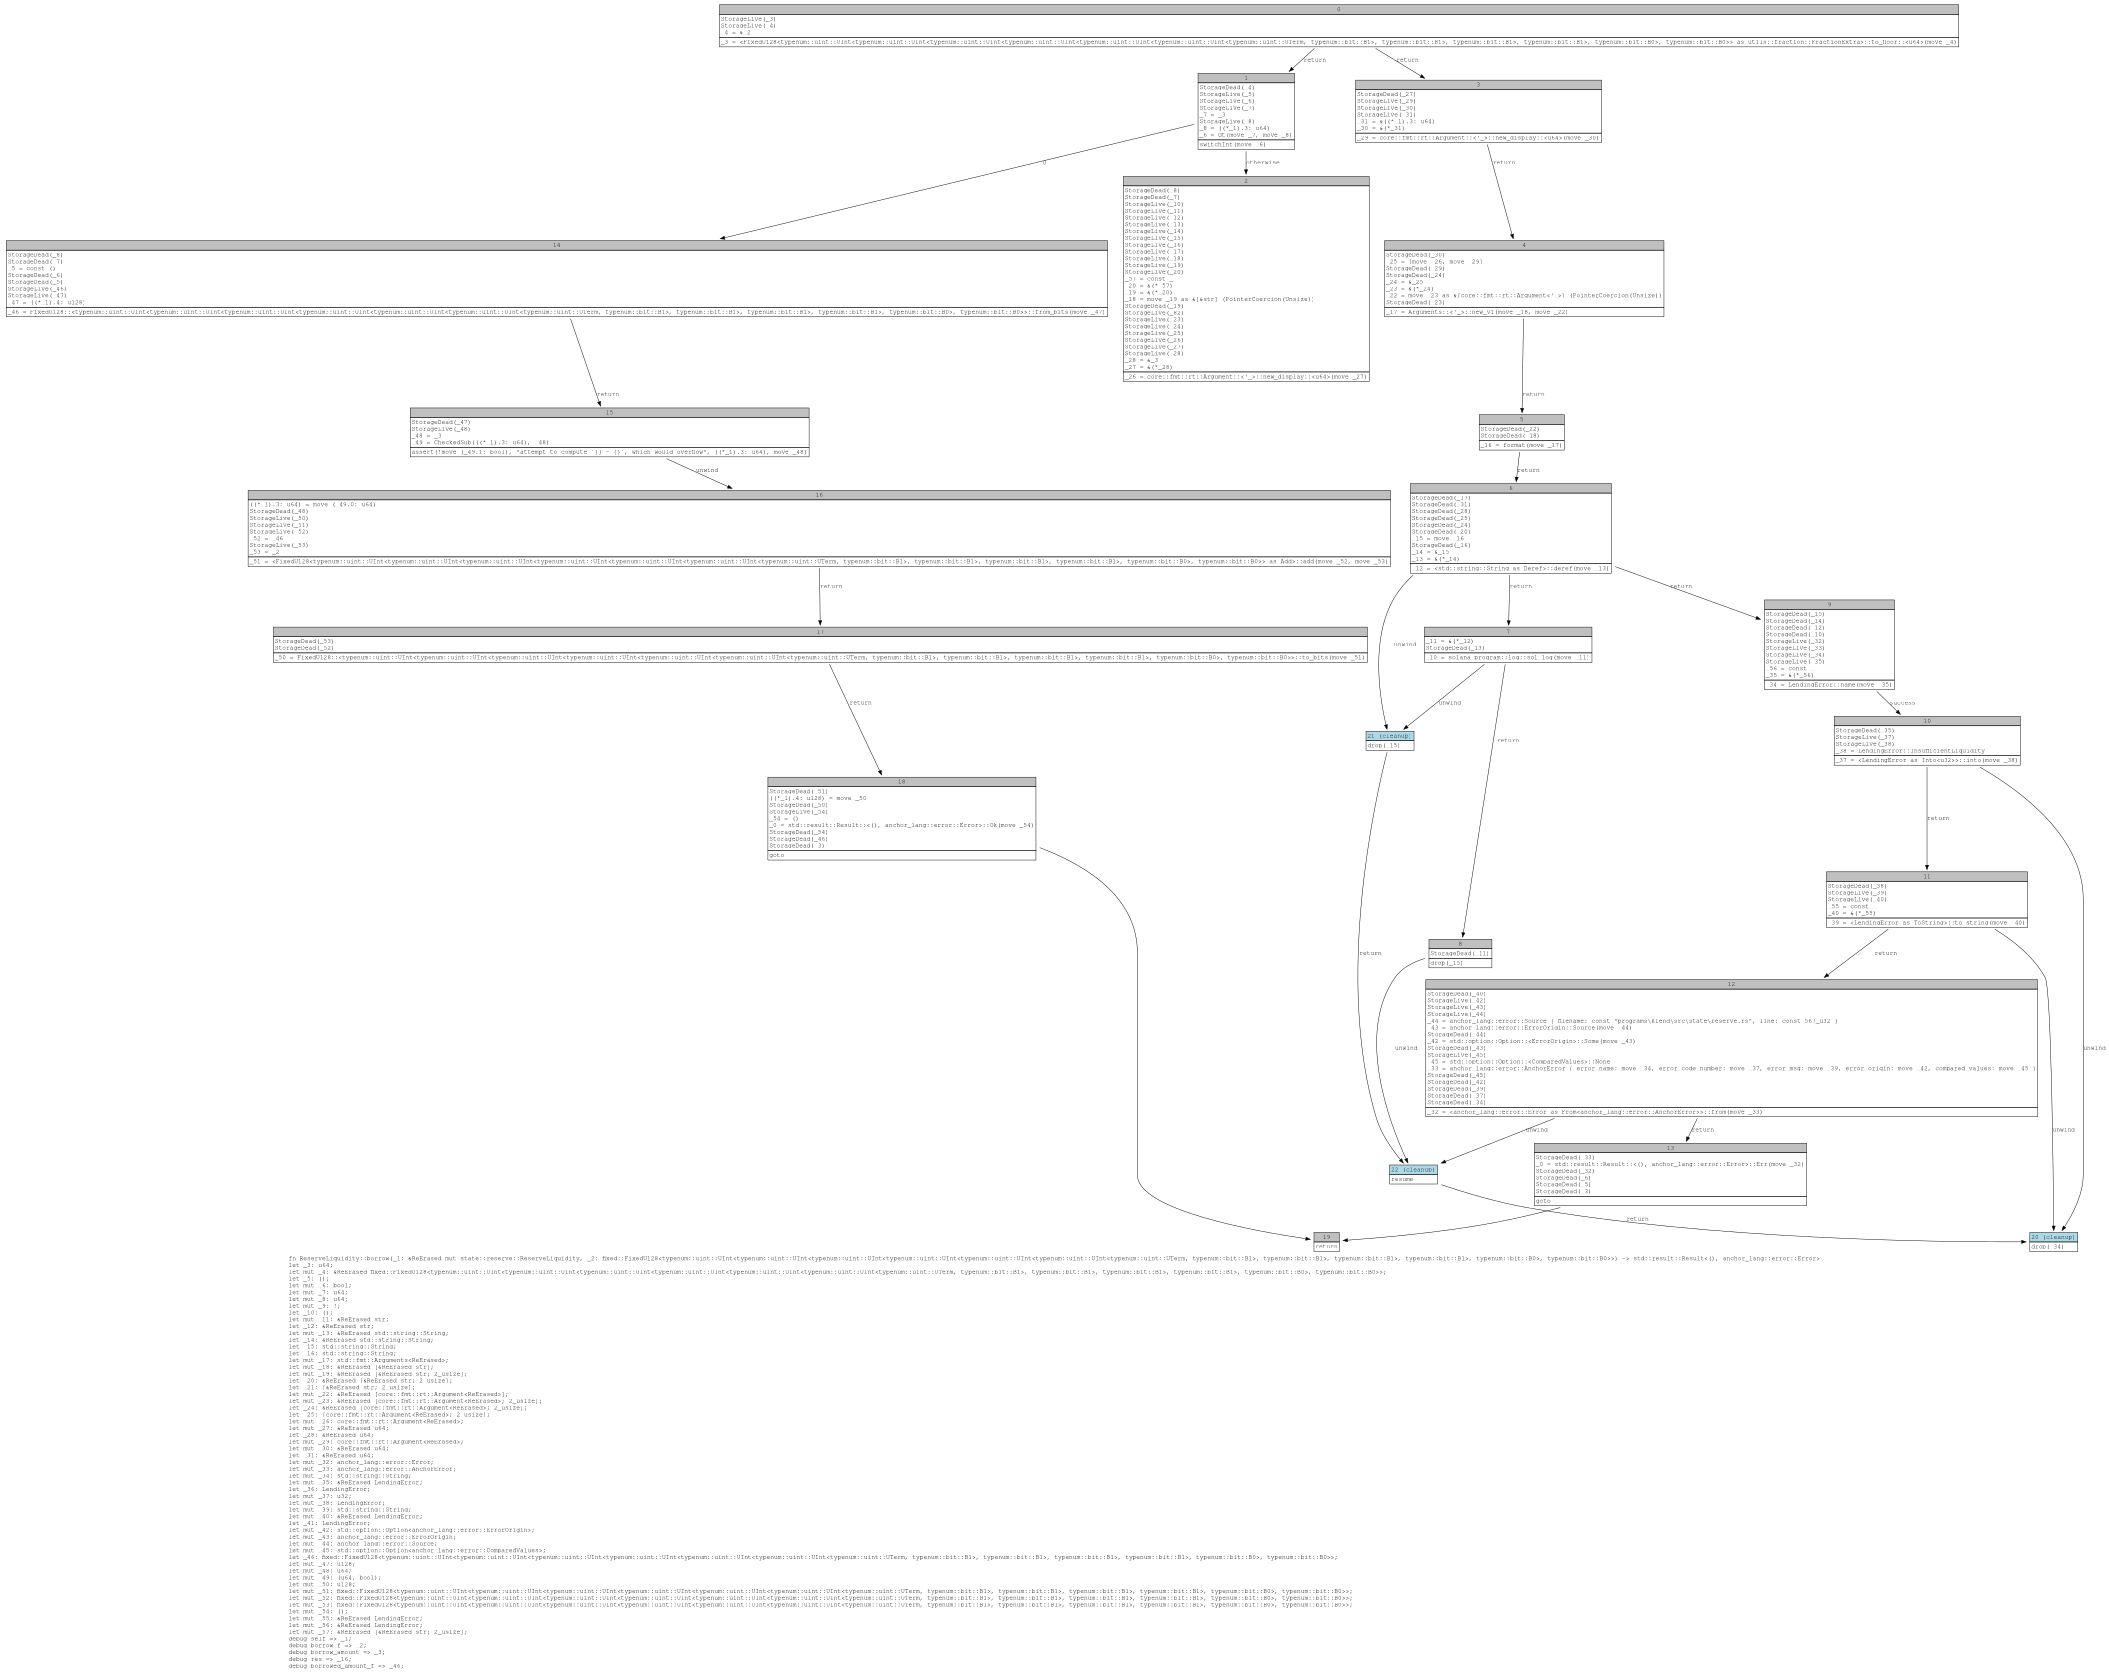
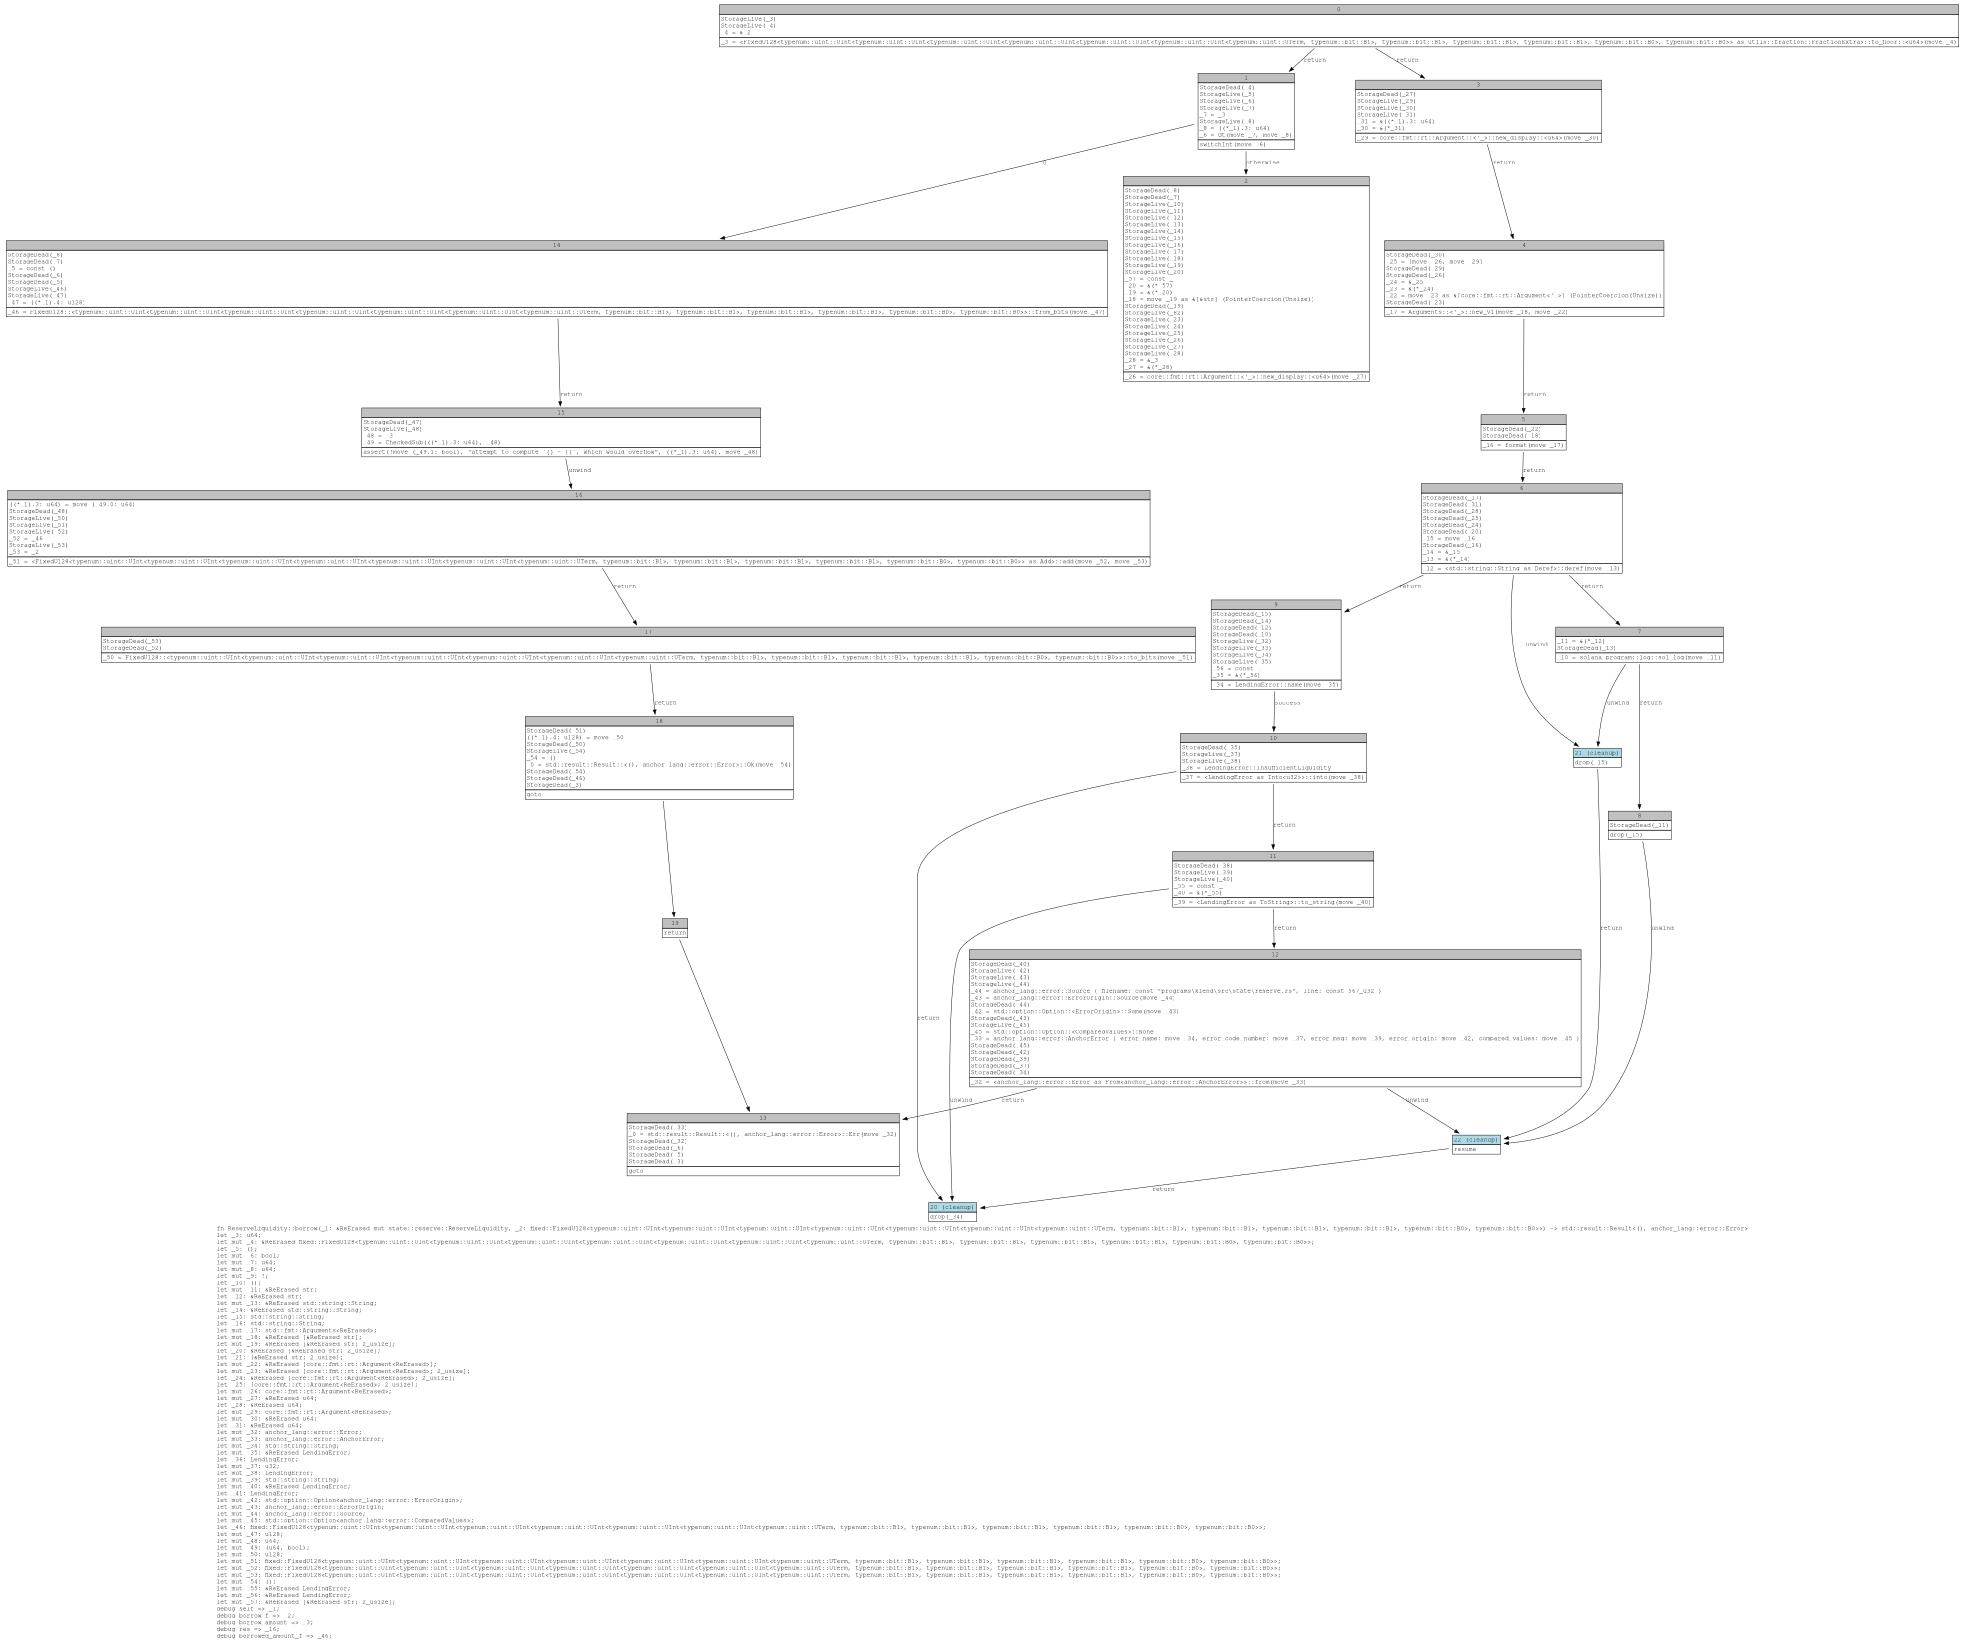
(1416, 275) -> (1416, 275)
(2095, 1048) -> (929, 1018)
(1455, 1229) -> (714, 1023)
